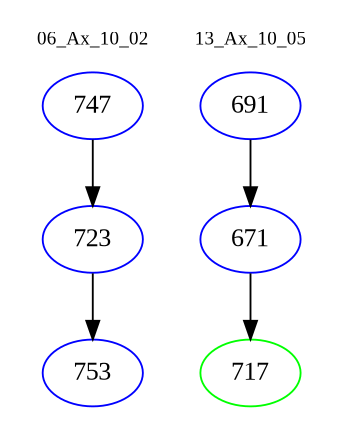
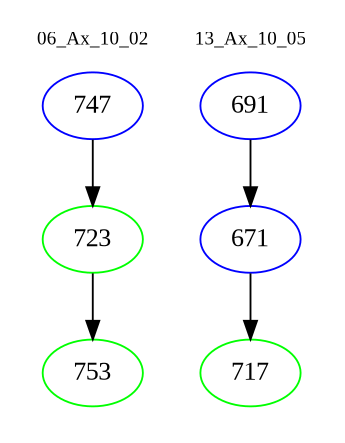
(93, 239) -> (93, 239)
(93, 373) -> (93, 373)
